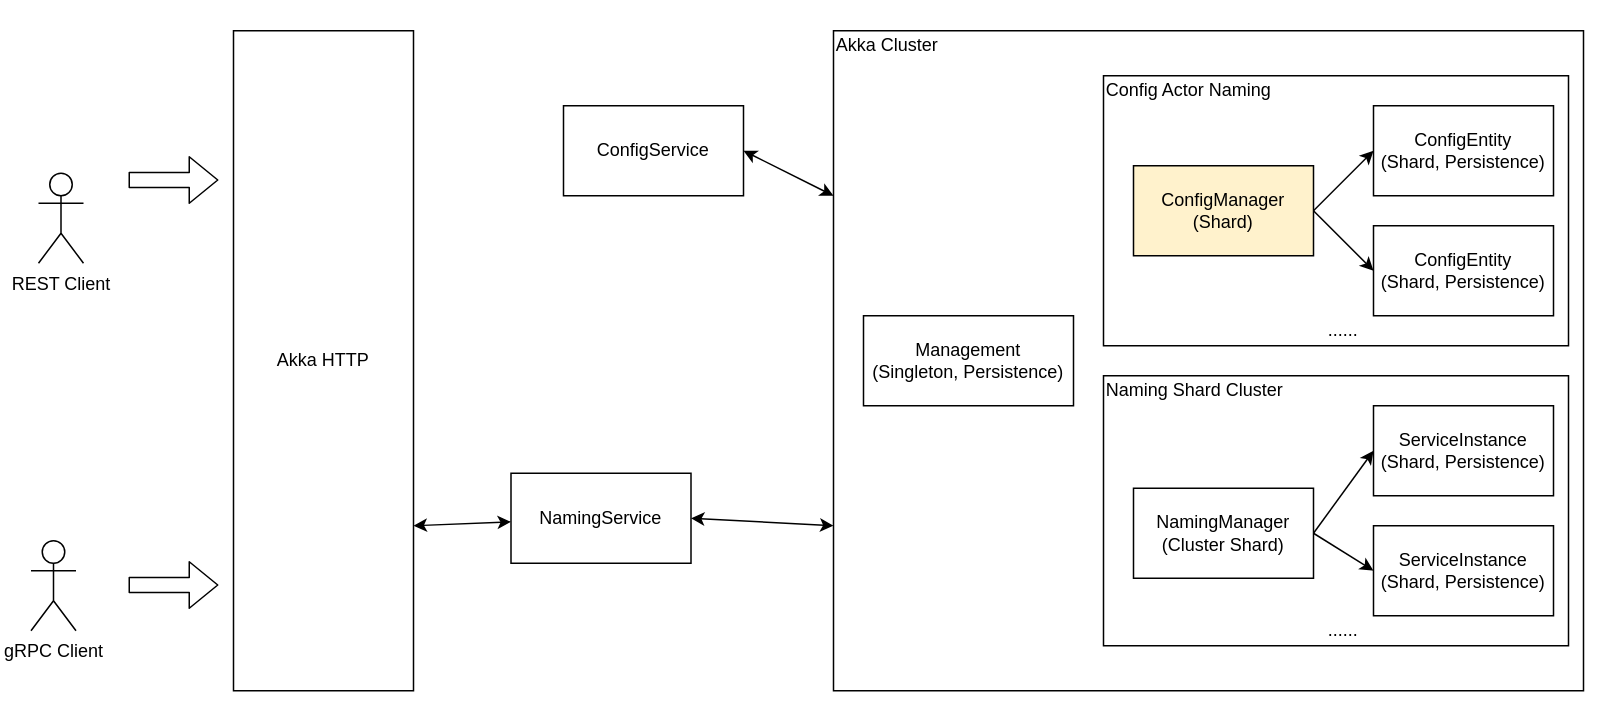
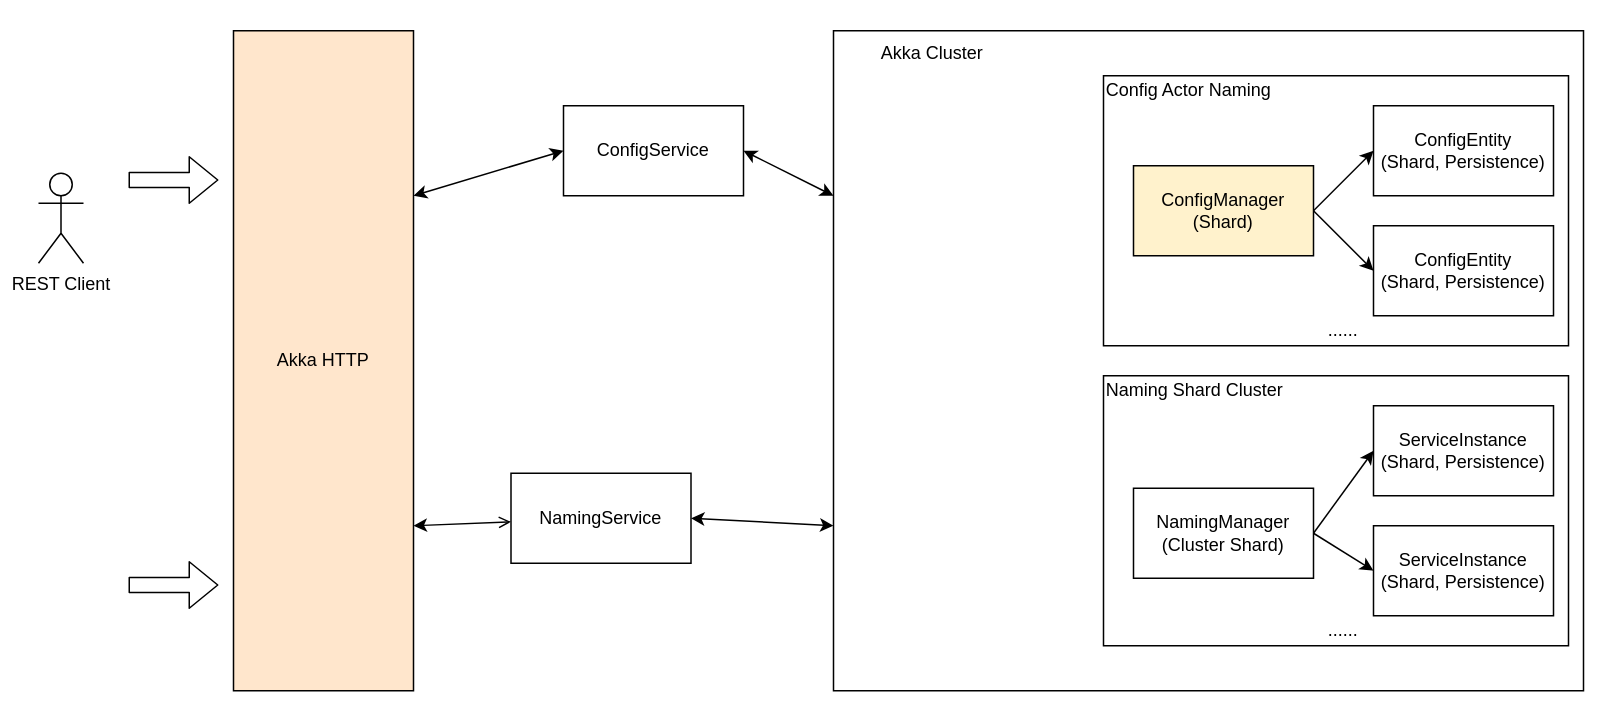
(931, 46) -> (976, 53)
none -> (488, 173)
(323, 361) -> (323, 361)
(968, 361) -> none
(499, 522) -> (502, 522)
(53, 586) -> none
